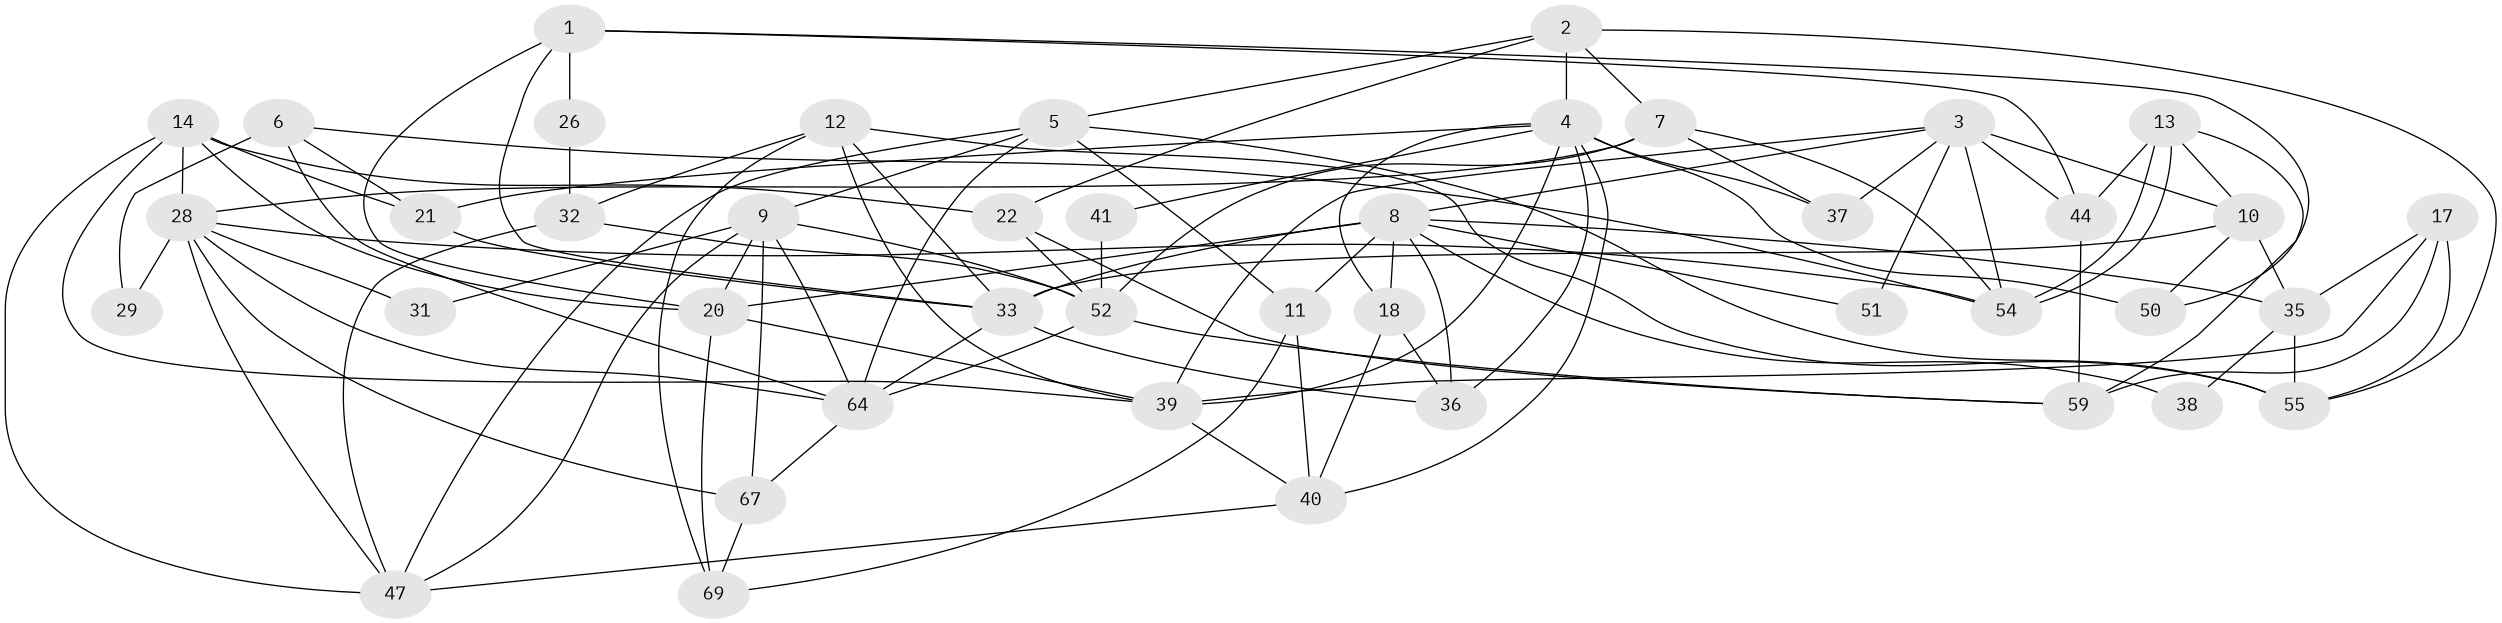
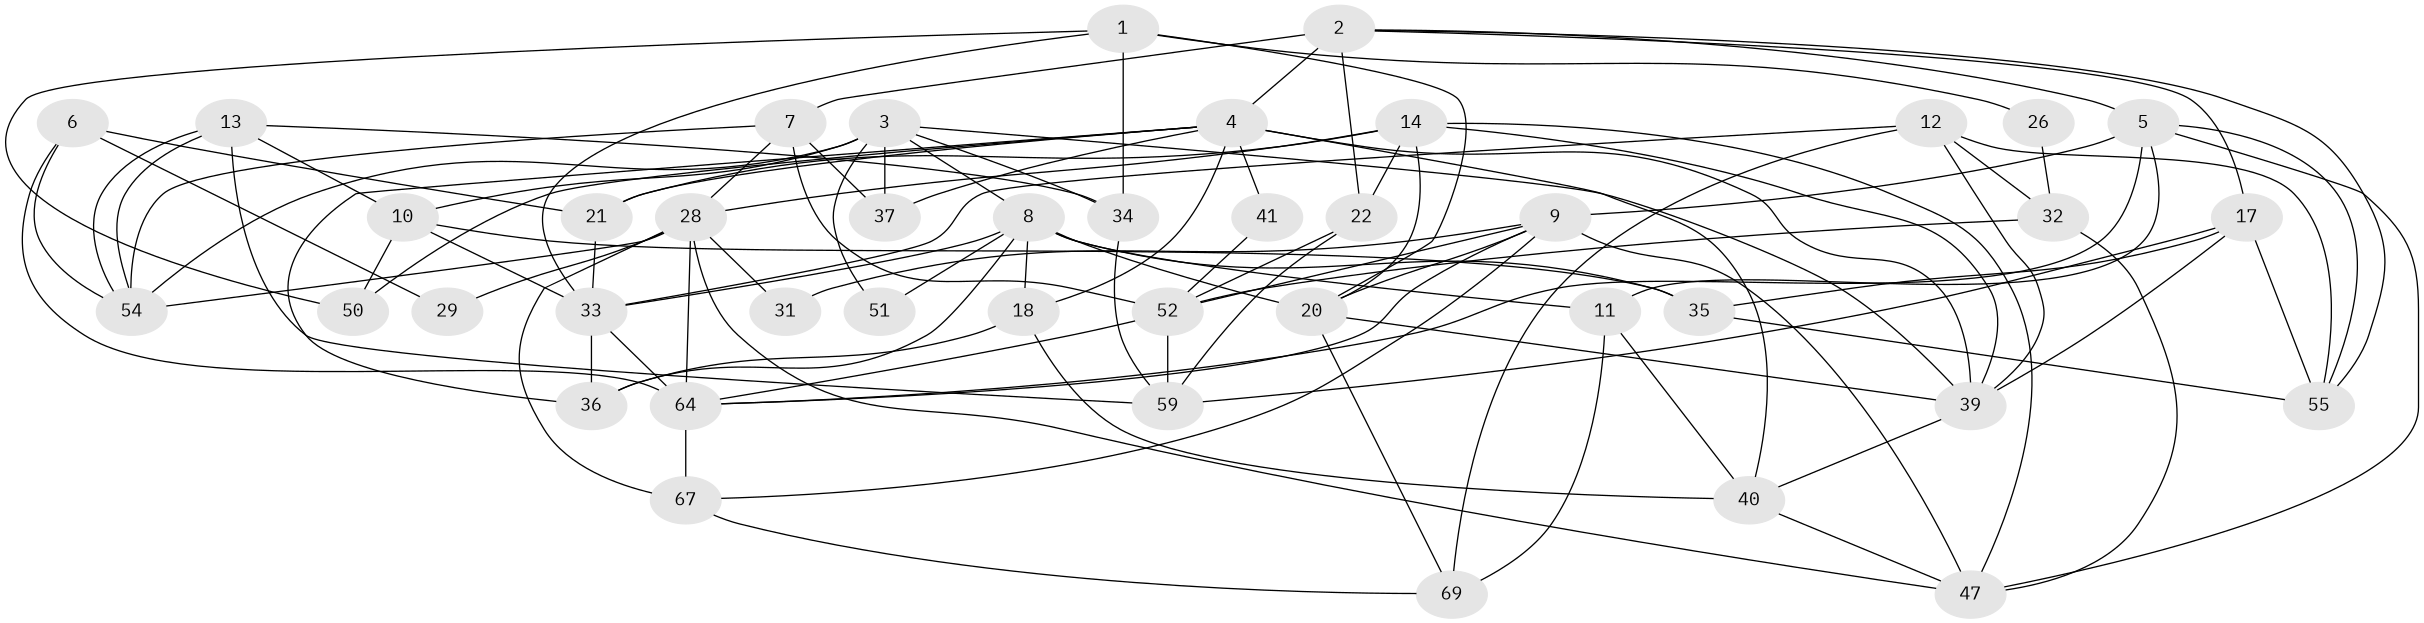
none -> (1840, 51)
(2081, 217) -> (1123, 217)
(2187, 406) -> none
